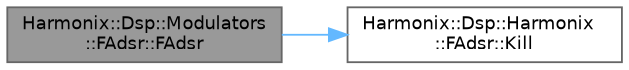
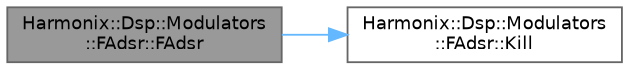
(485, 35) -> (485, 35)
